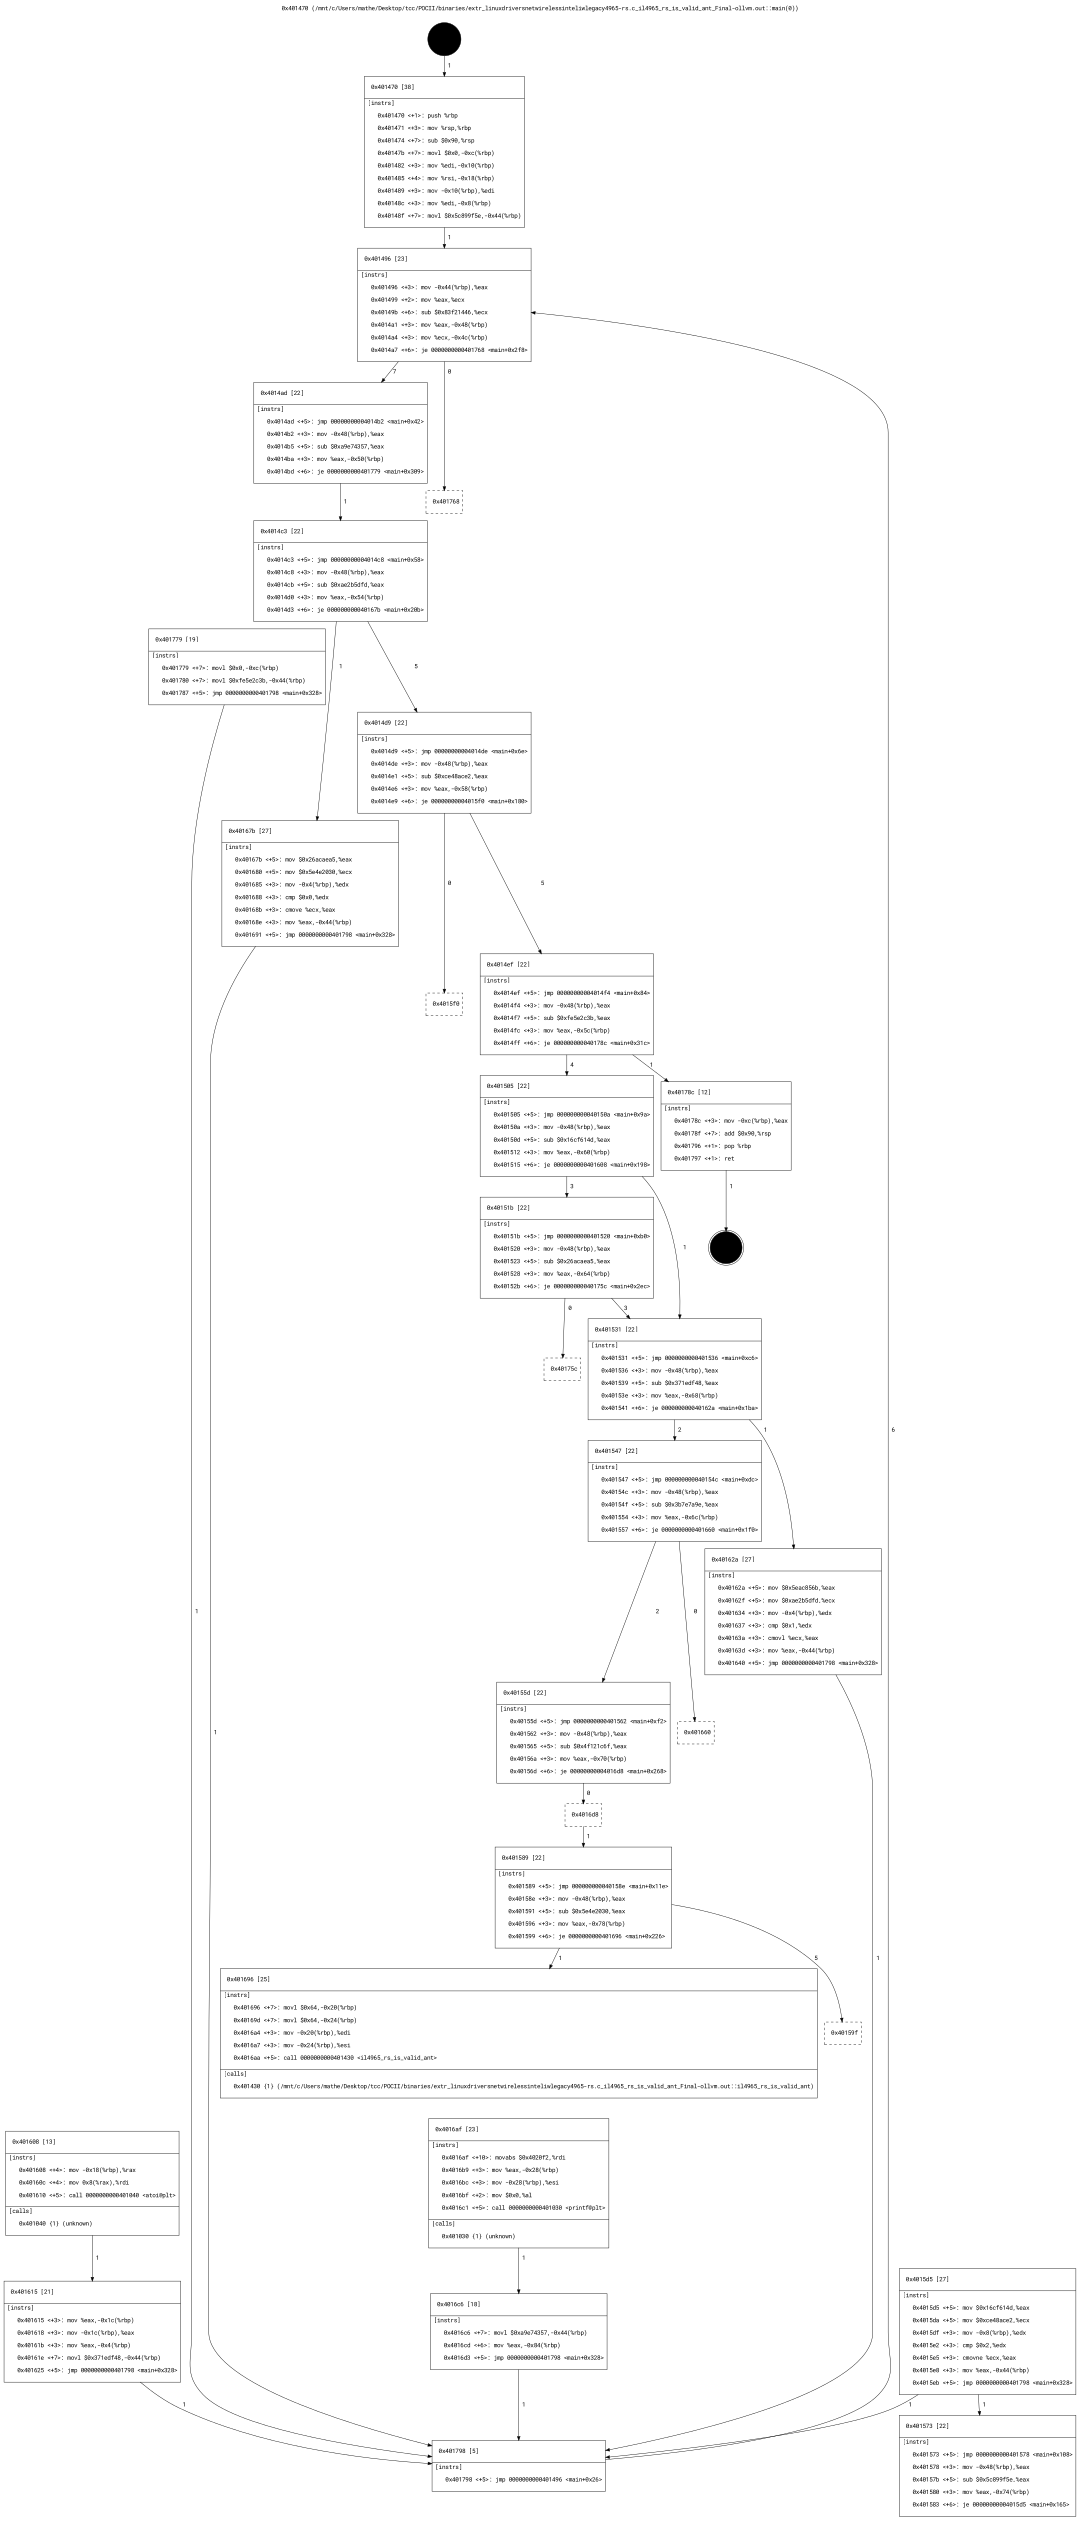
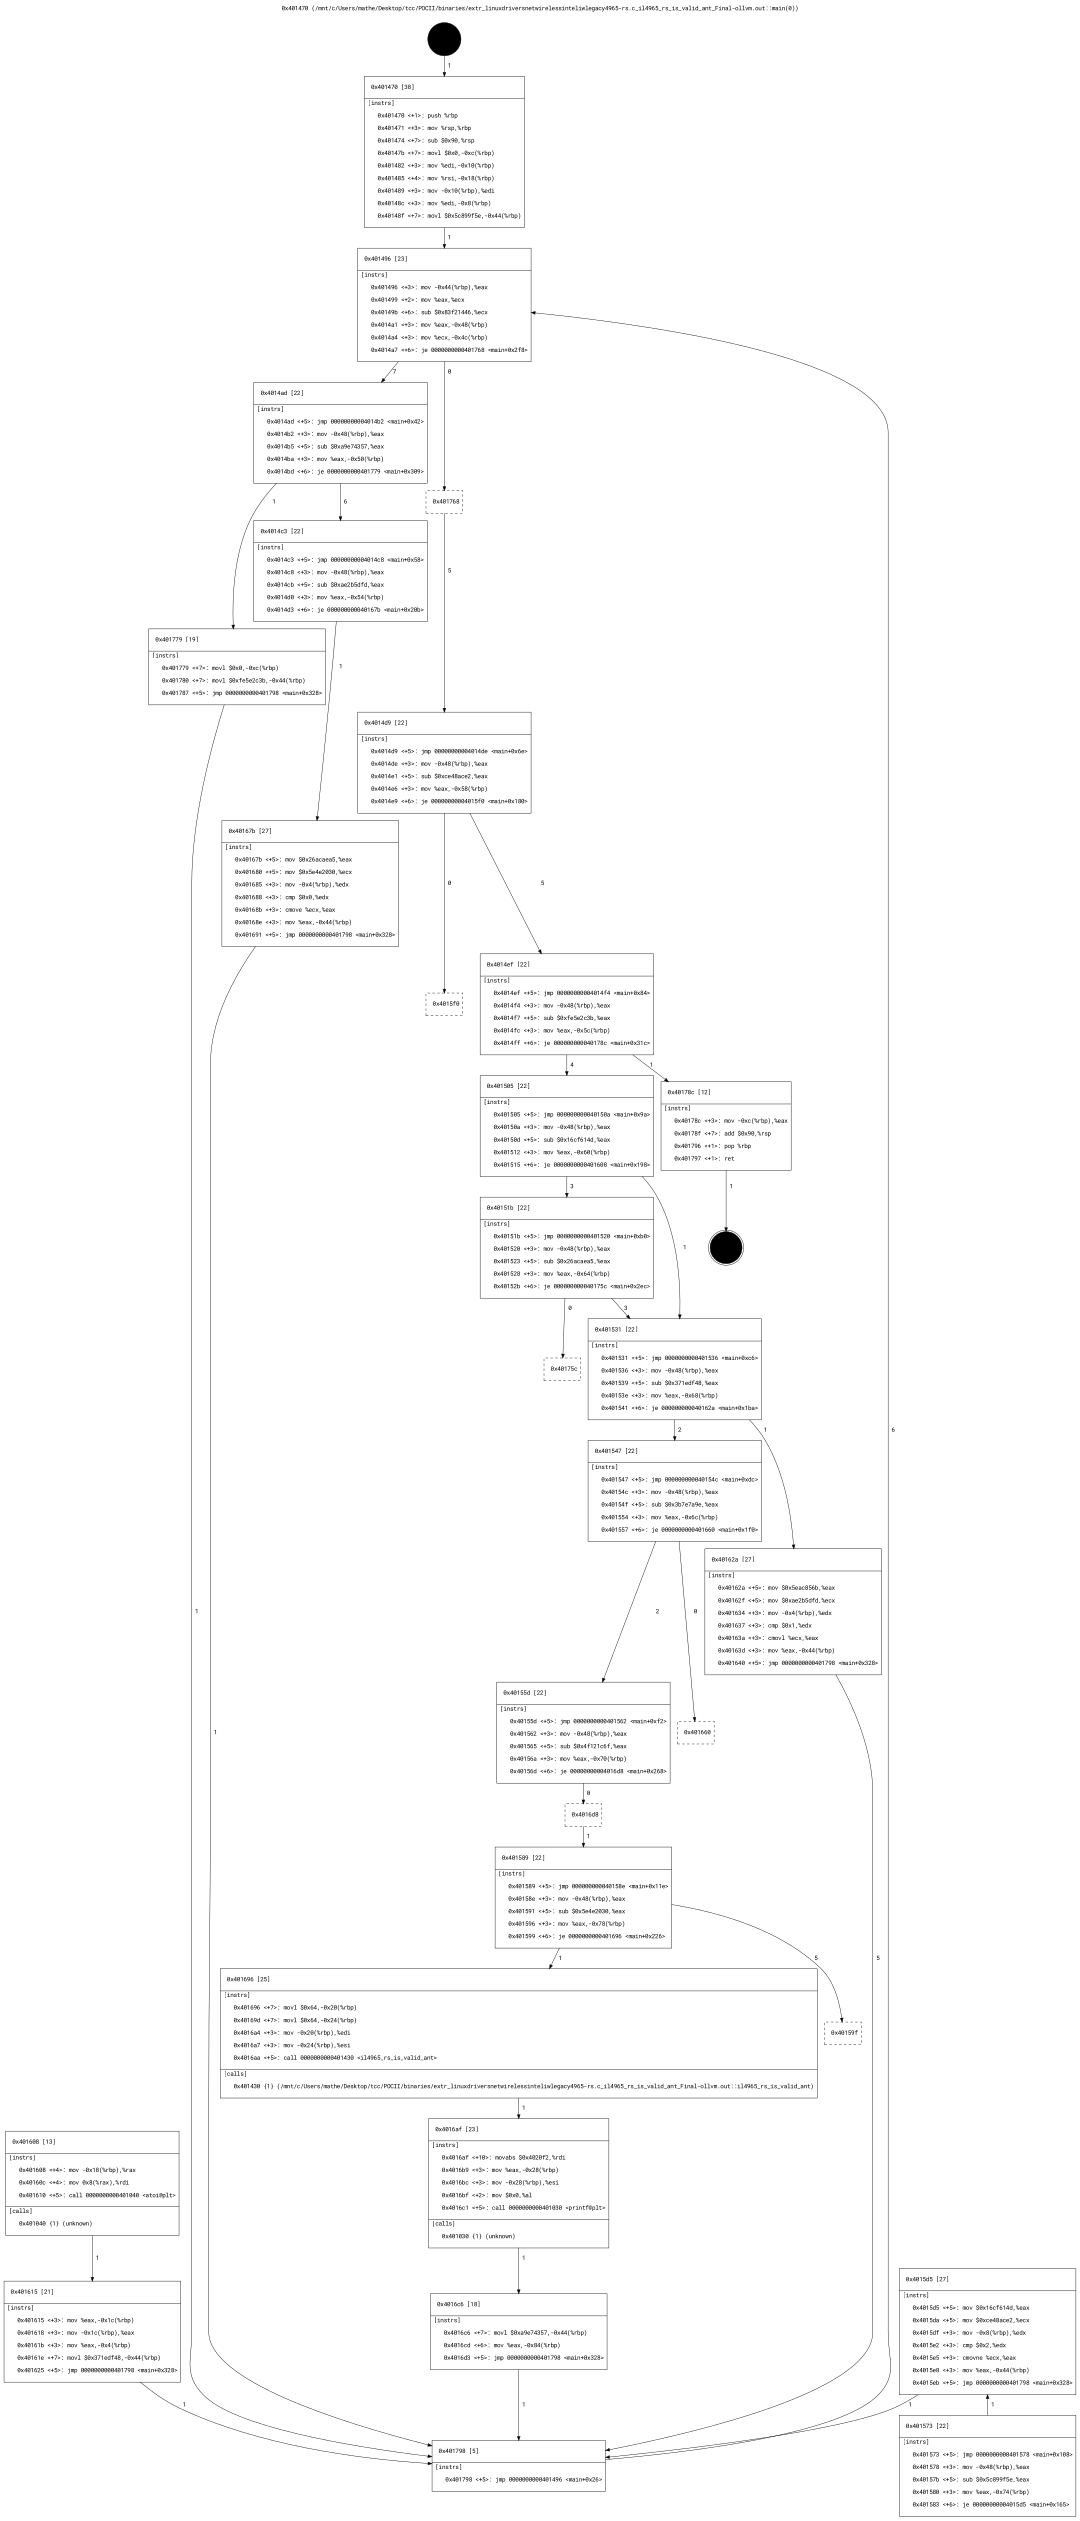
(344, 502) -> (344, 502)
none -> (240, 549)
(391, 665) -> (444, 611)
(876, 1958) -> (876, 1958)
none -> (519, 2106)
(979, 2403) -> (988, 2407)
